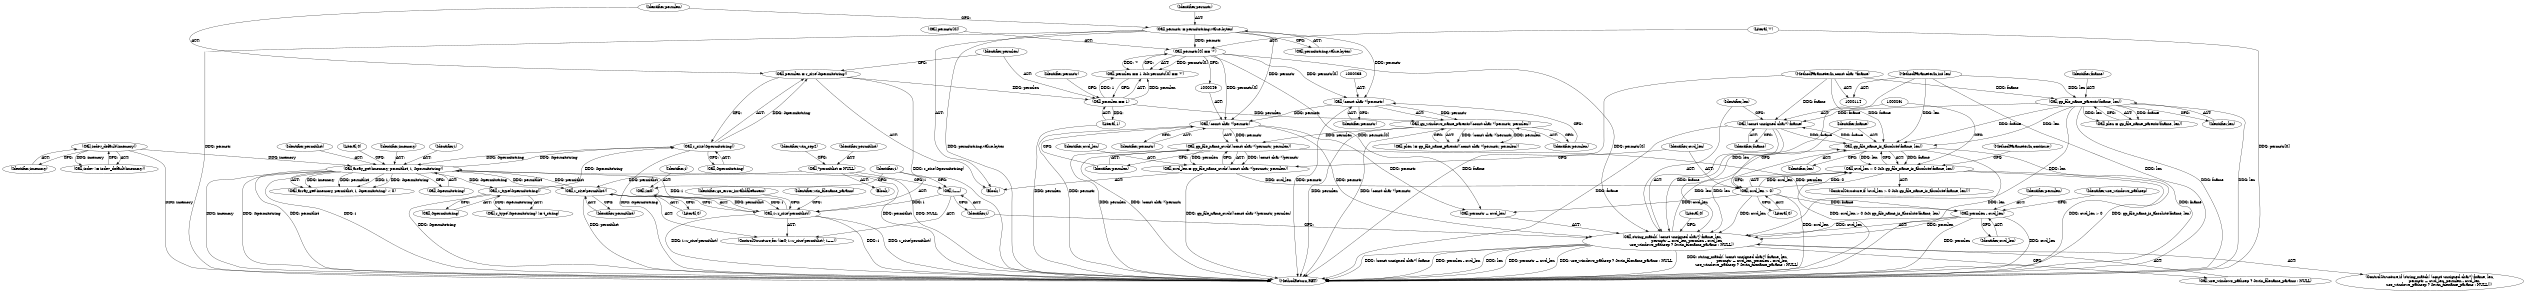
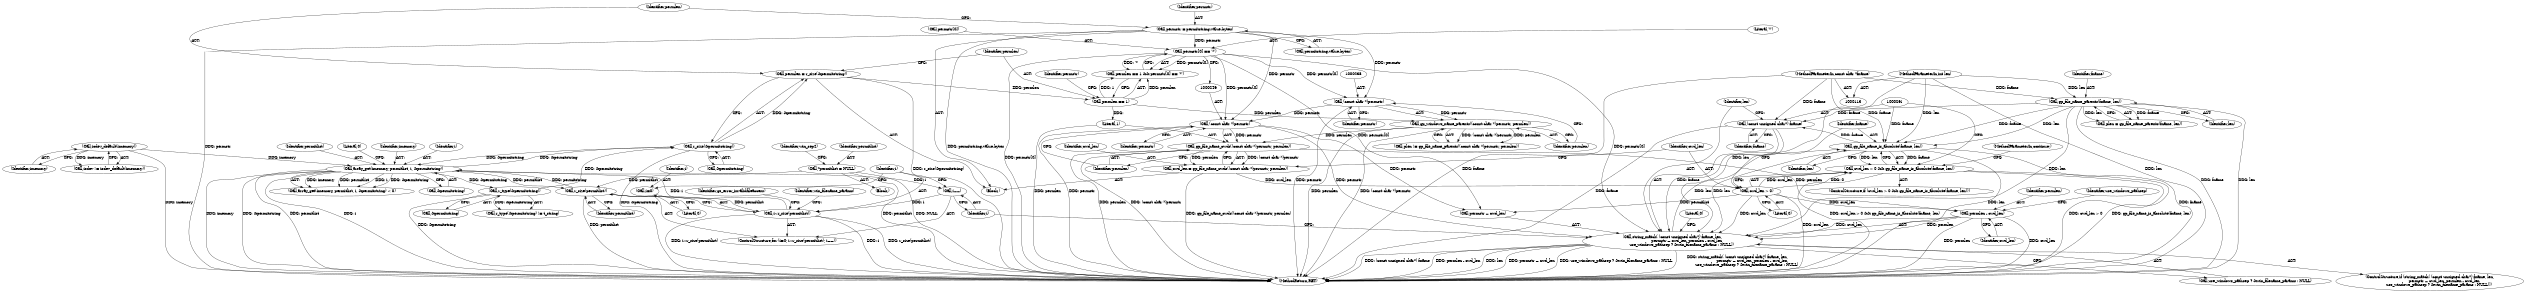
(1853, 102) -> (1853, 102)
(1102, 115) -> (1180, 131)
(1812, 138) -> (1890, 123)
(569, 180) -> (569, 180)
(920, 180) -> (920, 180)
(717, 197) -> none
(1695, 203) -> (1695, 203)
(1842, 203) -> (1842, 203)
(2248, 252) -> (1022, 207)
